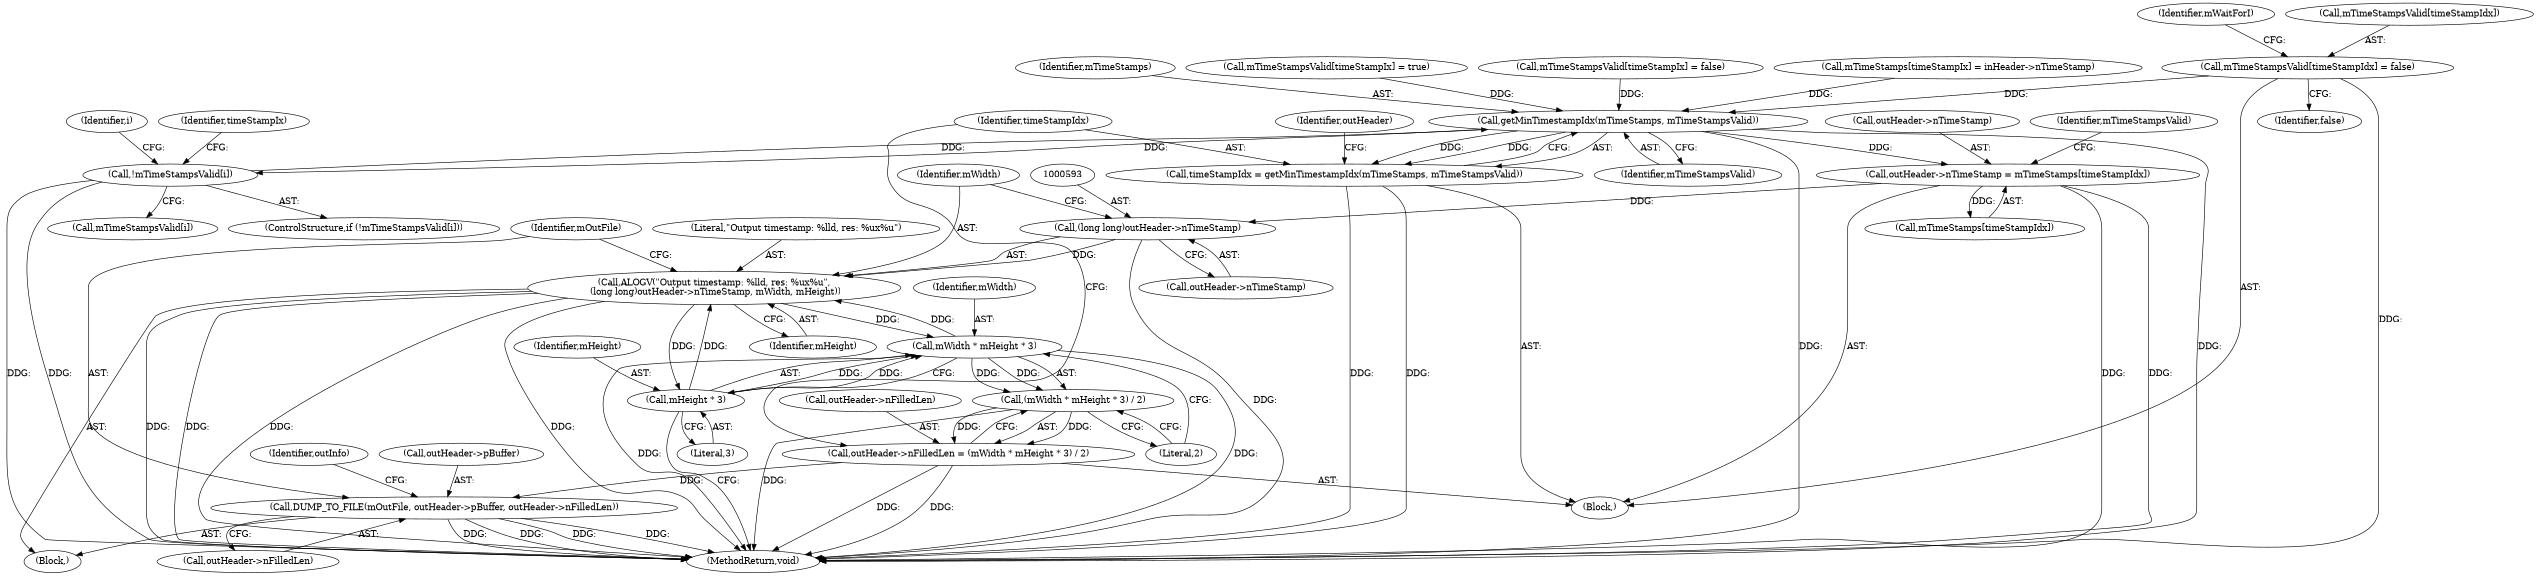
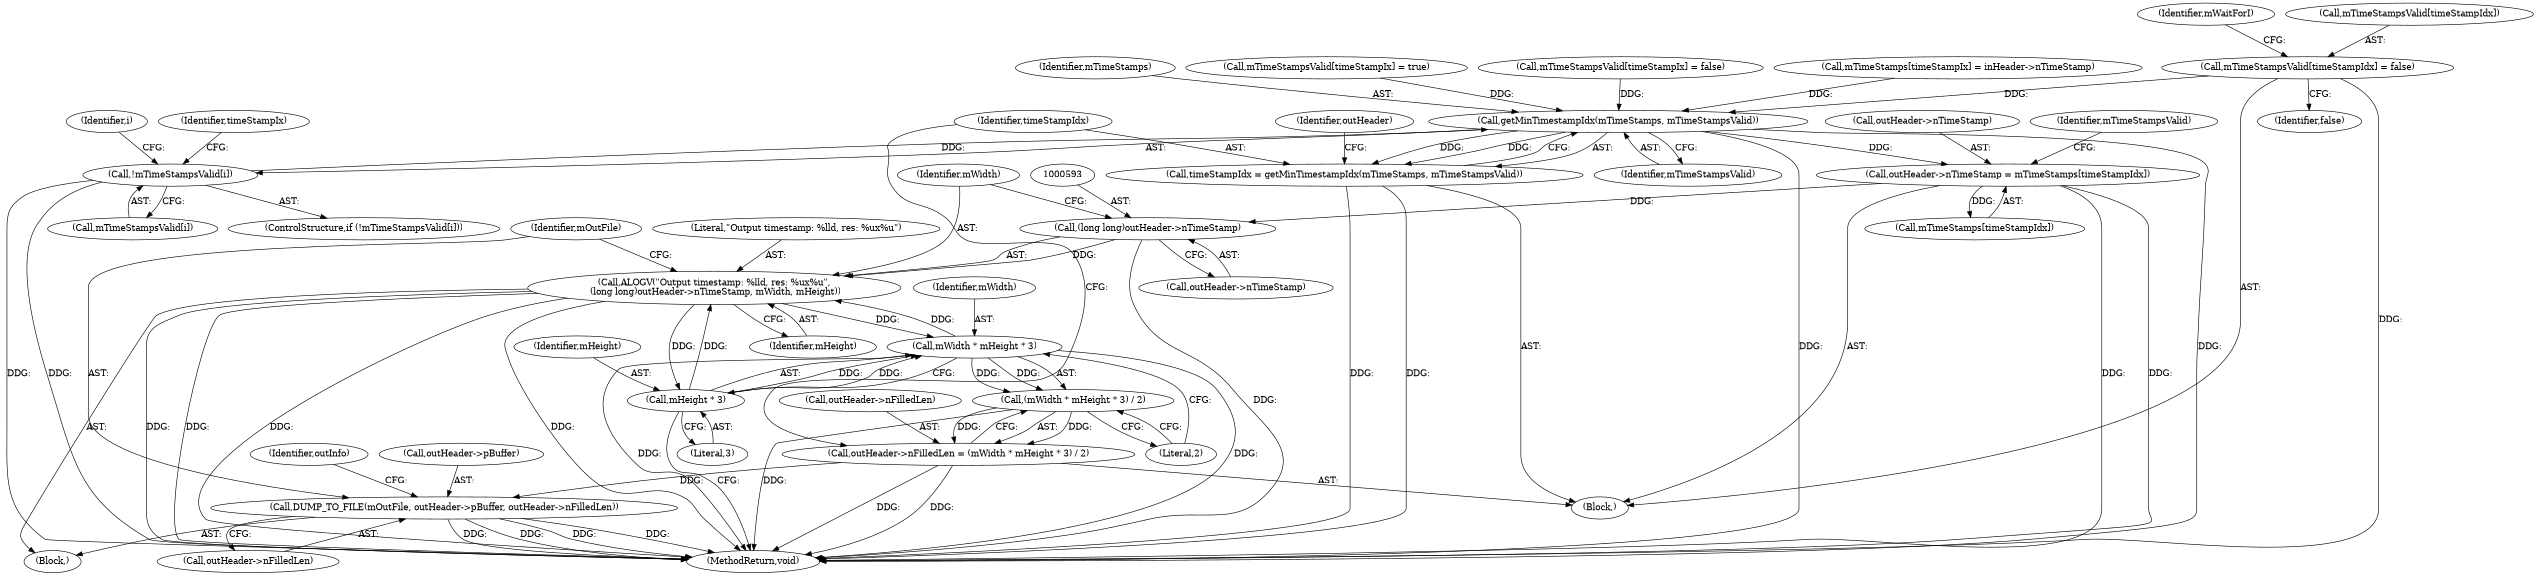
(1157, 148) -> (1157, 148)
none -> (129, 202)
